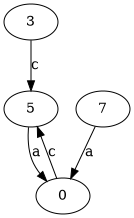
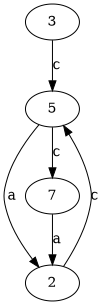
none -> (52, 147)
(63, 196) -> (52, 283)
